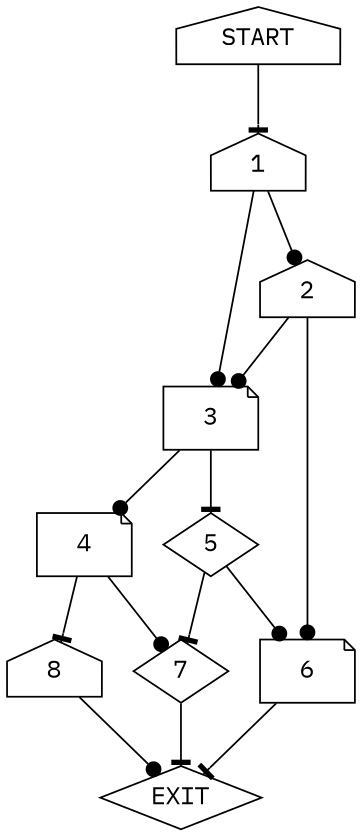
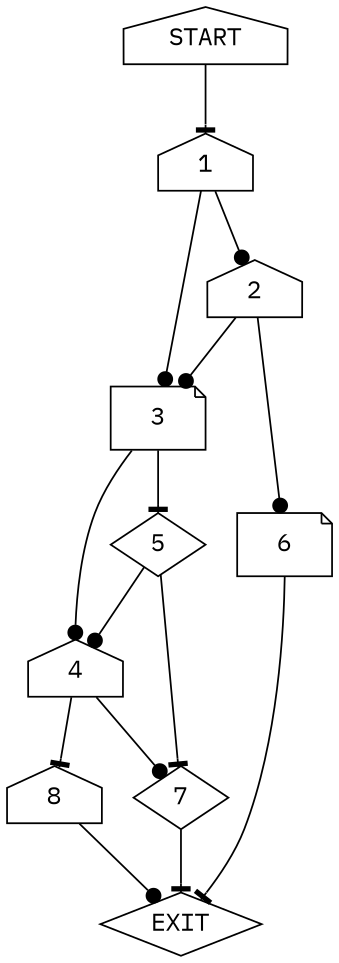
(84, 545) -> (76, 671)
(251, 597) -> (122, 601)
